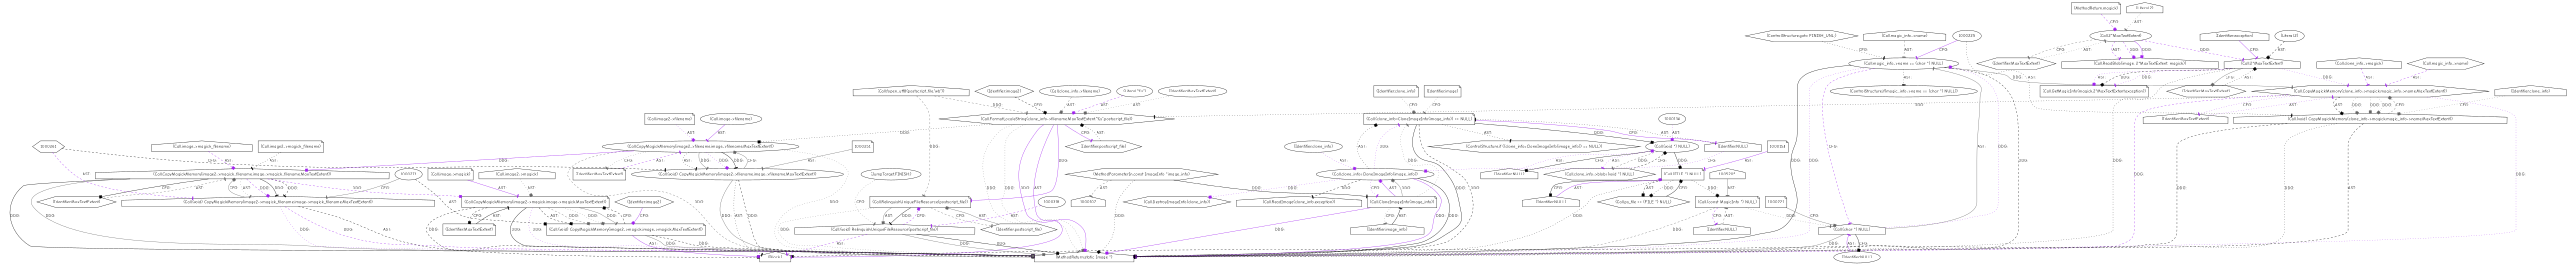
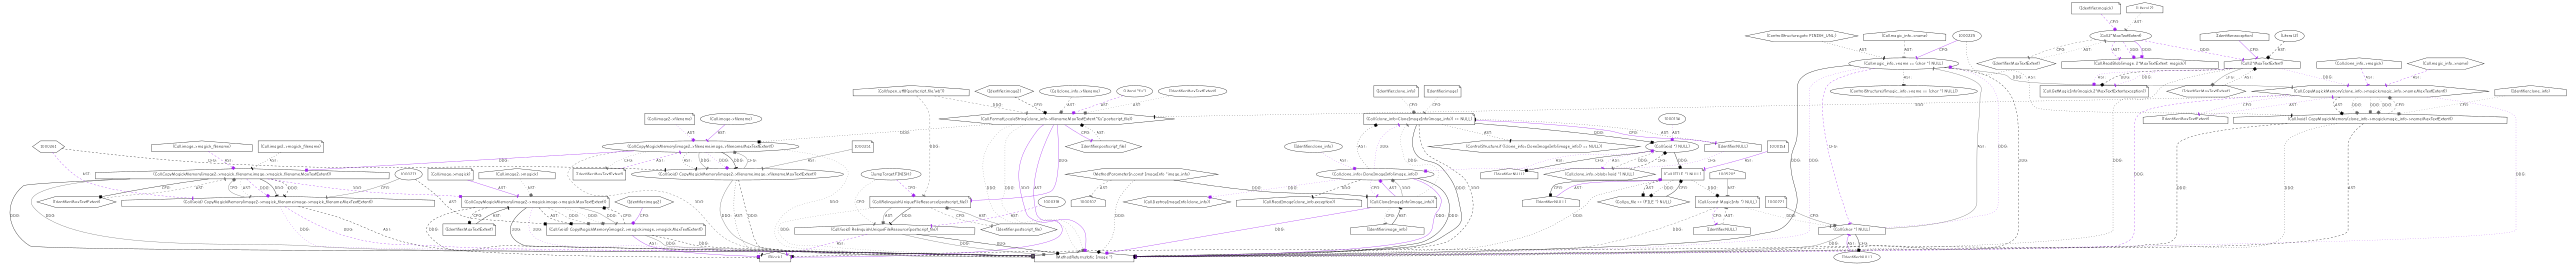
(2096, 8) -> (2096, 8)
(1864, 50) -> (1864, 50)
(912, 219) -> (904, 187)
